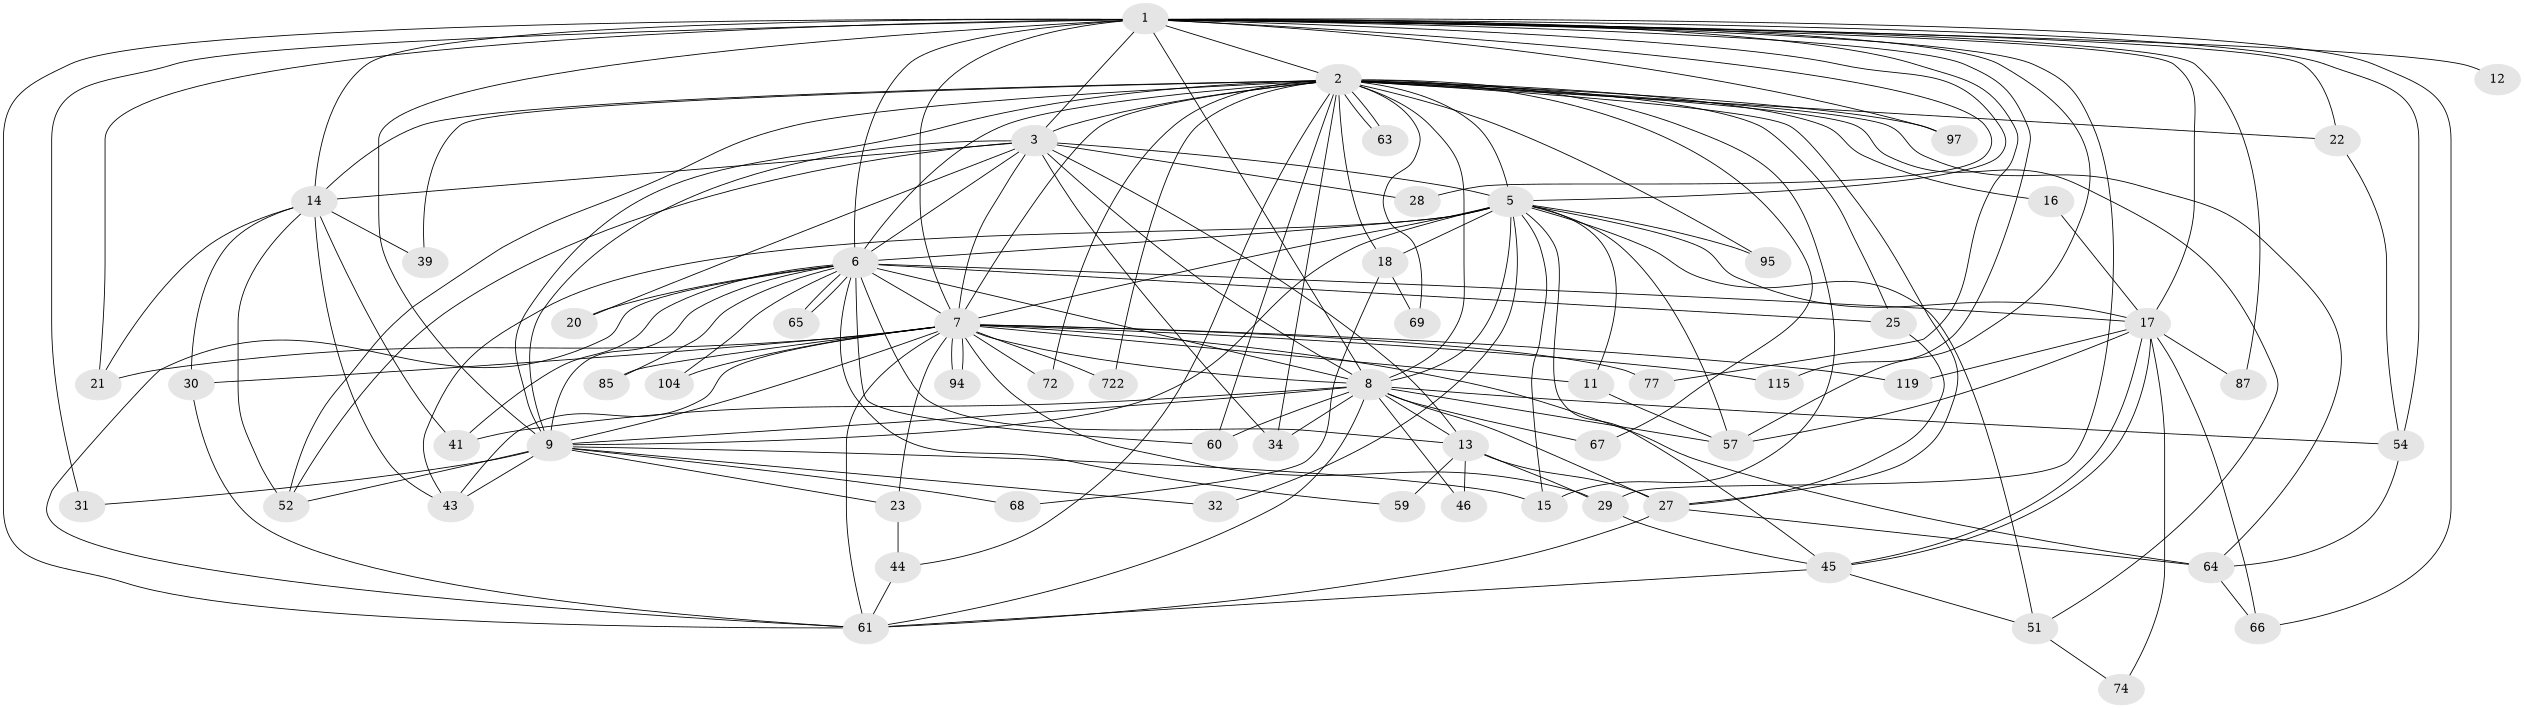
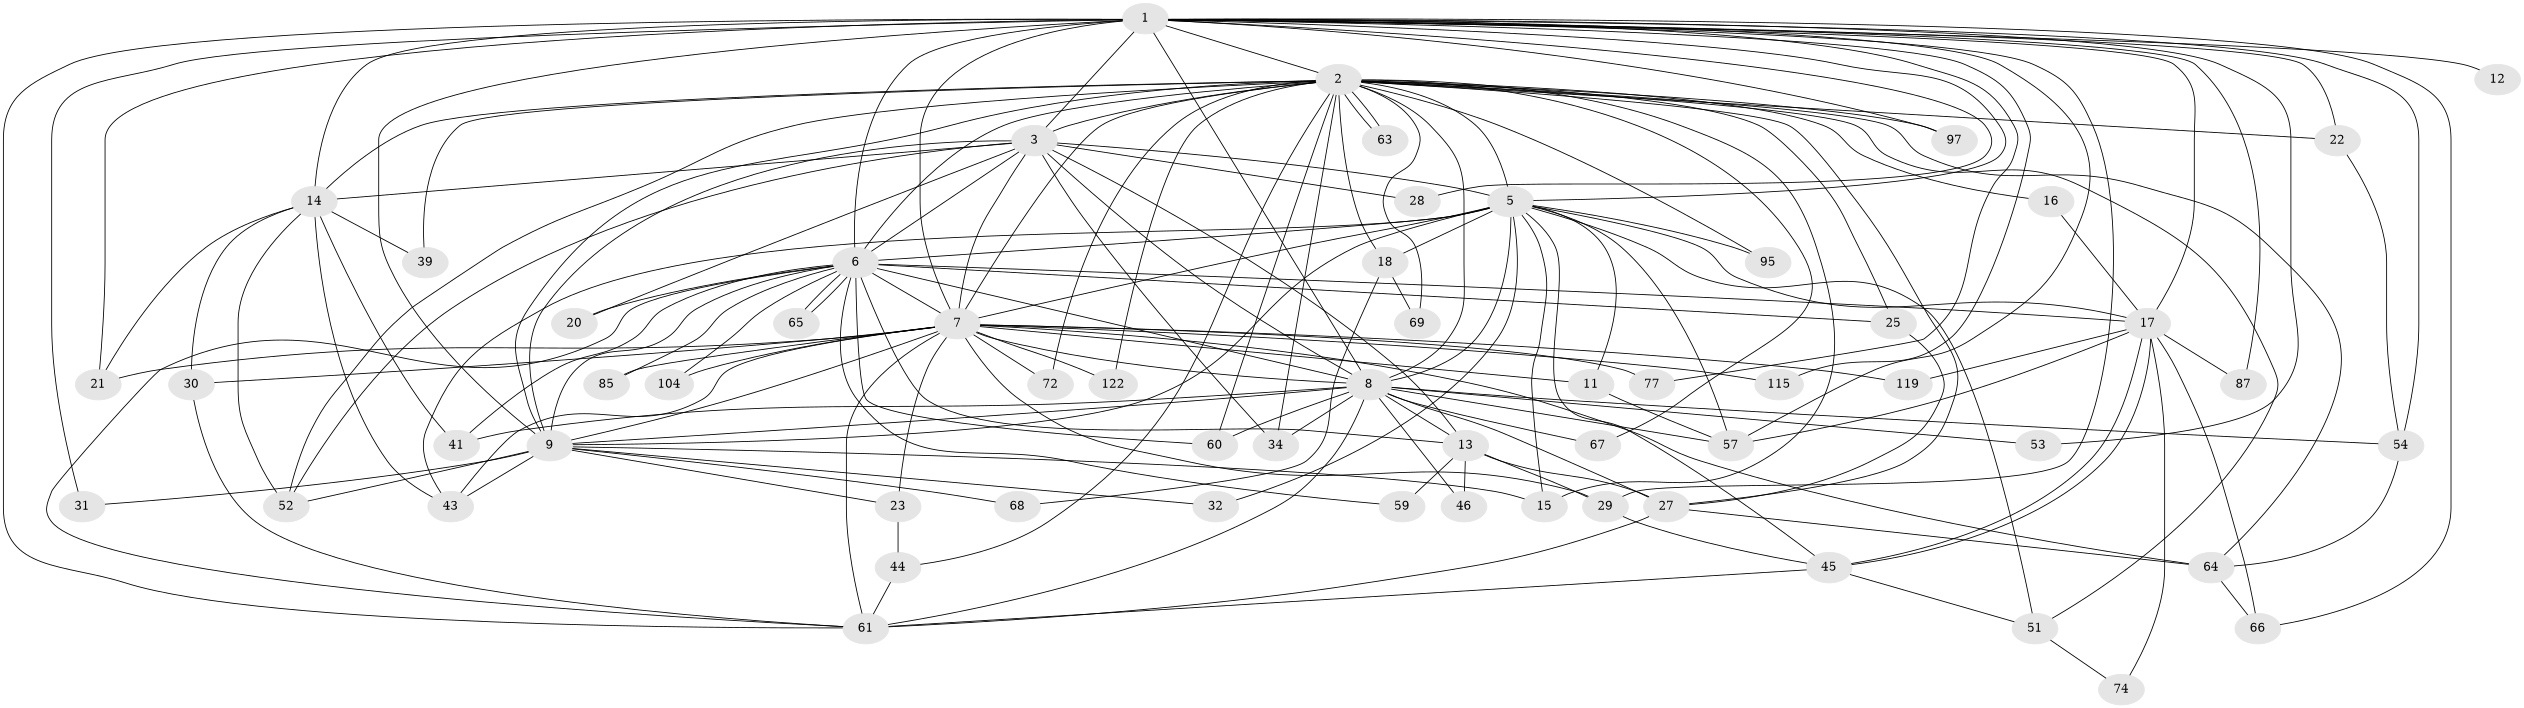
(957, 385) -> none
(1113, 385) -> (1113, 385)
none -> (2038, 446)
